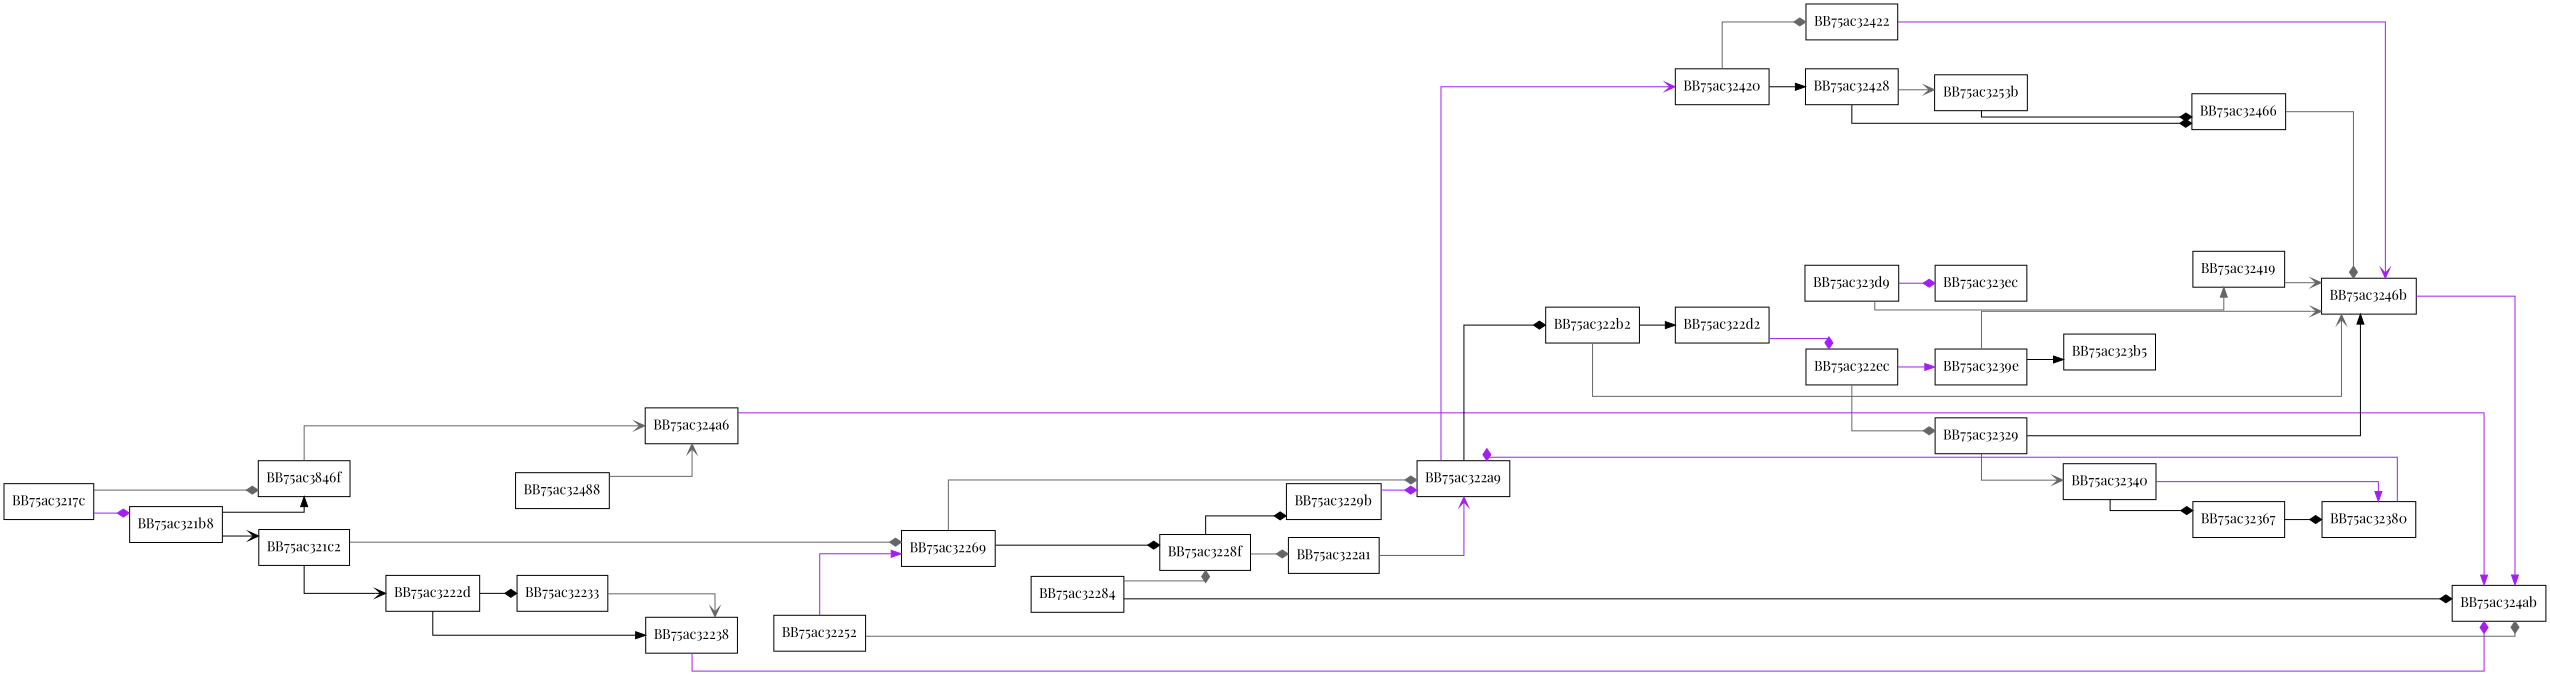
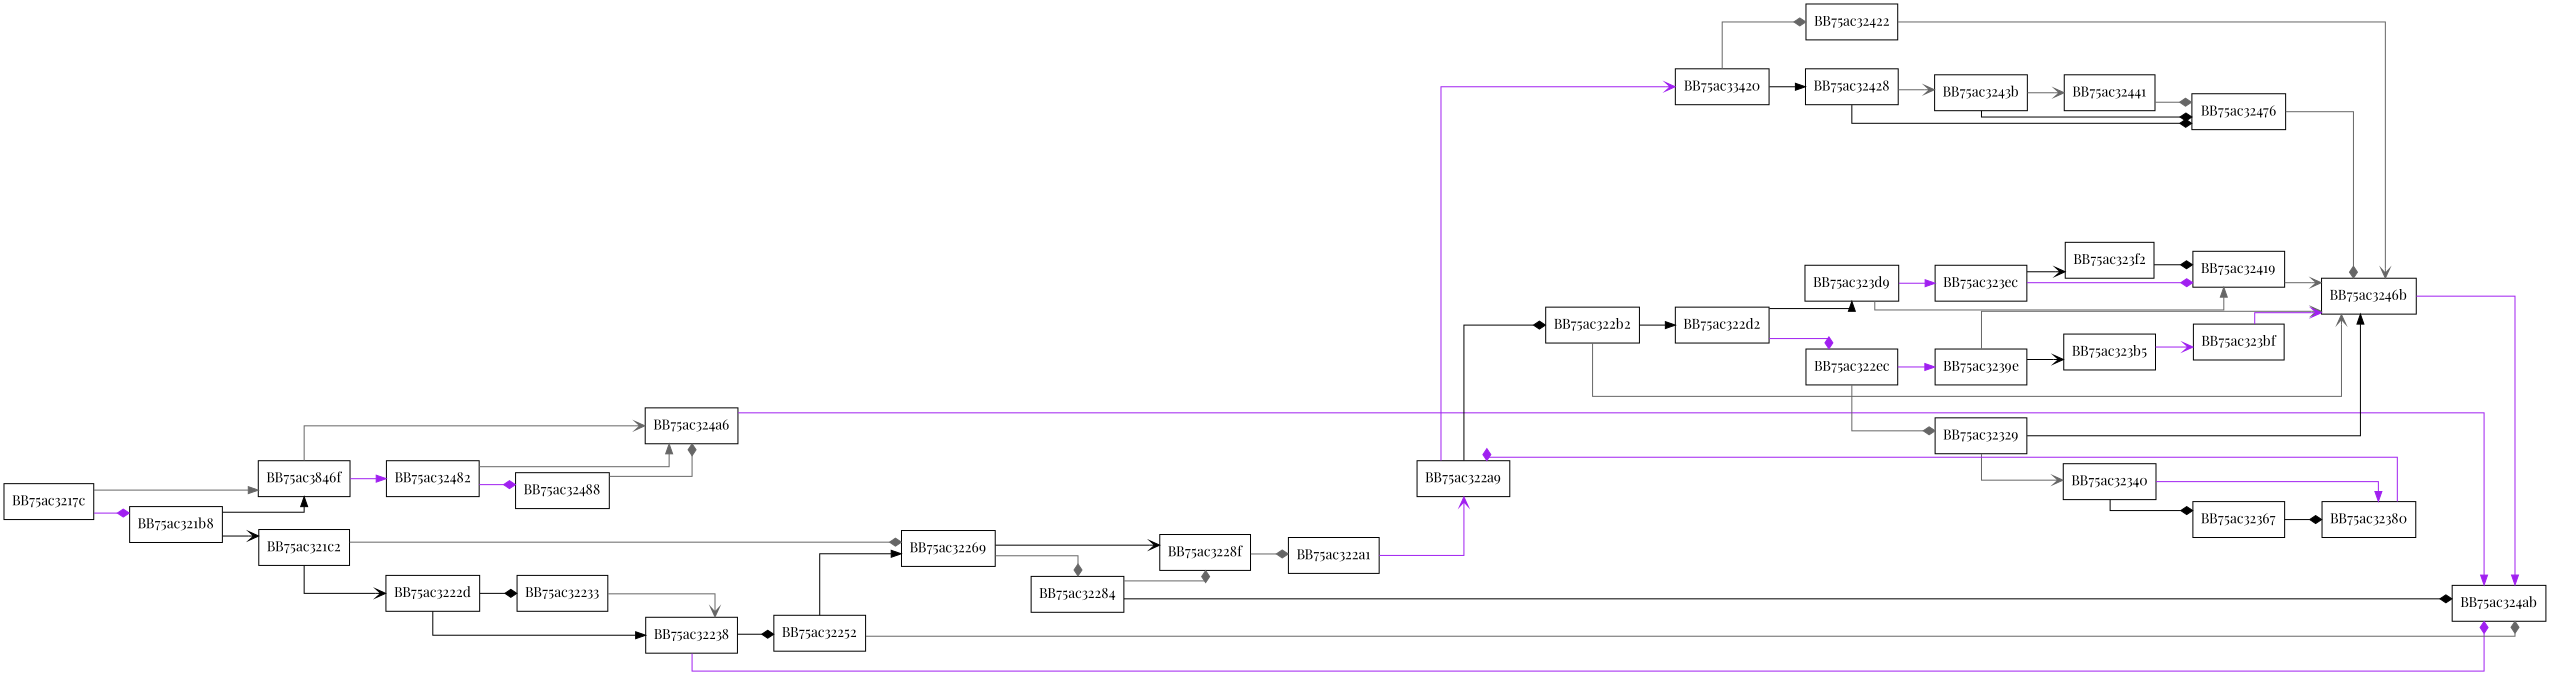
(2265, 22) -> (2265, 22)
(1722, 87) -> (1722, 87)
(1981, 93) -> (1981, 93)
none -> (2110, 93)
(2239, 112) -> (2239, 112)
none -> (2110, 260)
(1912, 283) -> (1912, 283)
none -> (2104, 283)
none -> (1811, 309)
none -> (2239, 342)
(2040, 359) -> (2040, 359)
(662, 476) -> (662, 476)
none -> (433, 479)
(1151, 480) -> (1041, 556)
(171, 490) -> (171, 490)
(1334, 502) -> none
(1073, 545) -> (1073, 545)
(825, 554) -> (825, 554)
none -> (750, 634)
